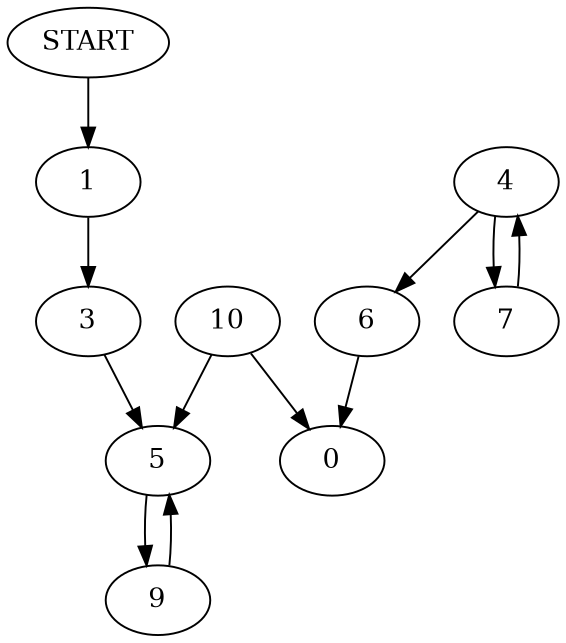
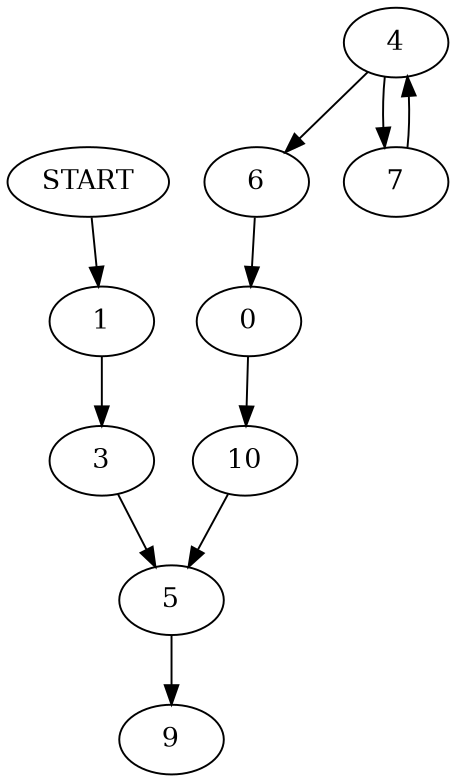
(274, 383) -> (247, 382)
(171, 540) -> none
